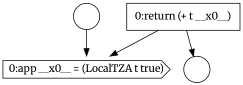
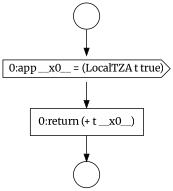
(138, 41) -> (87, 91)
